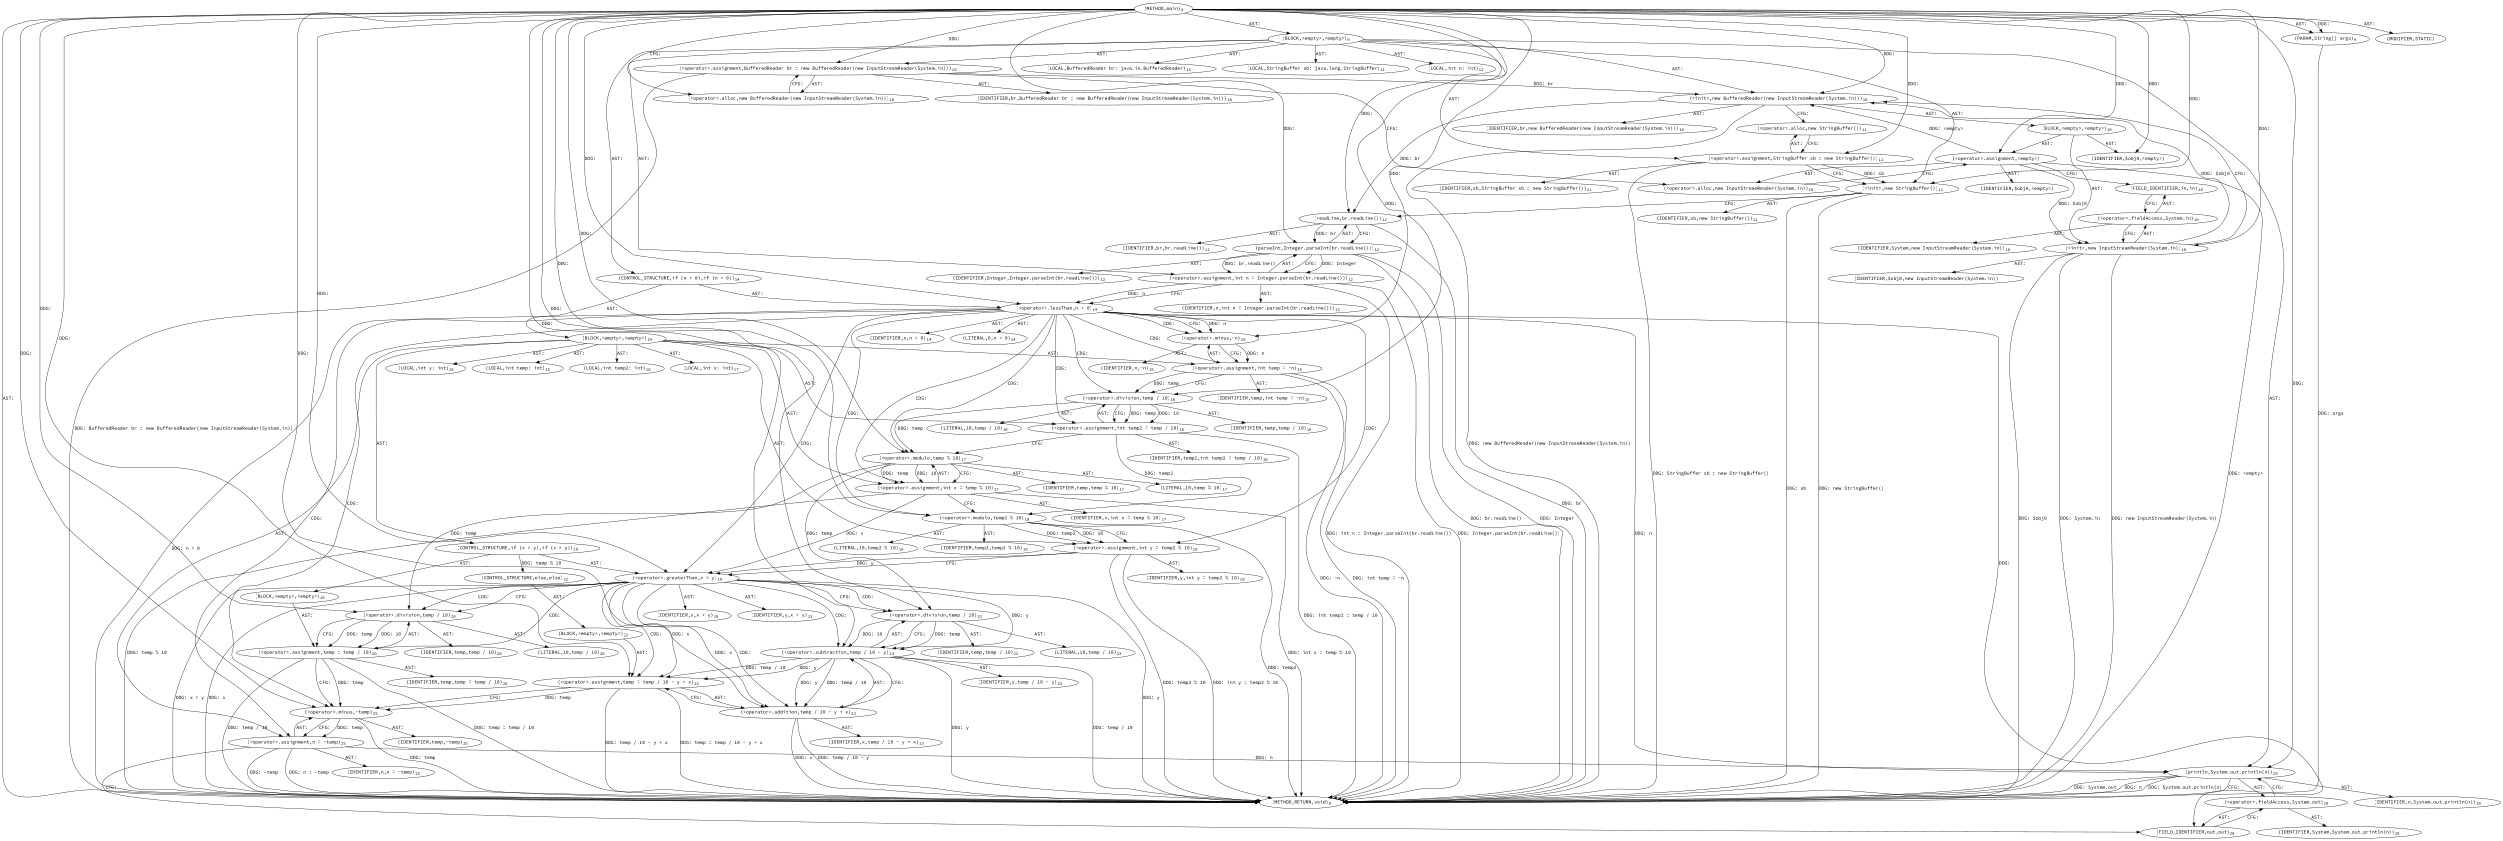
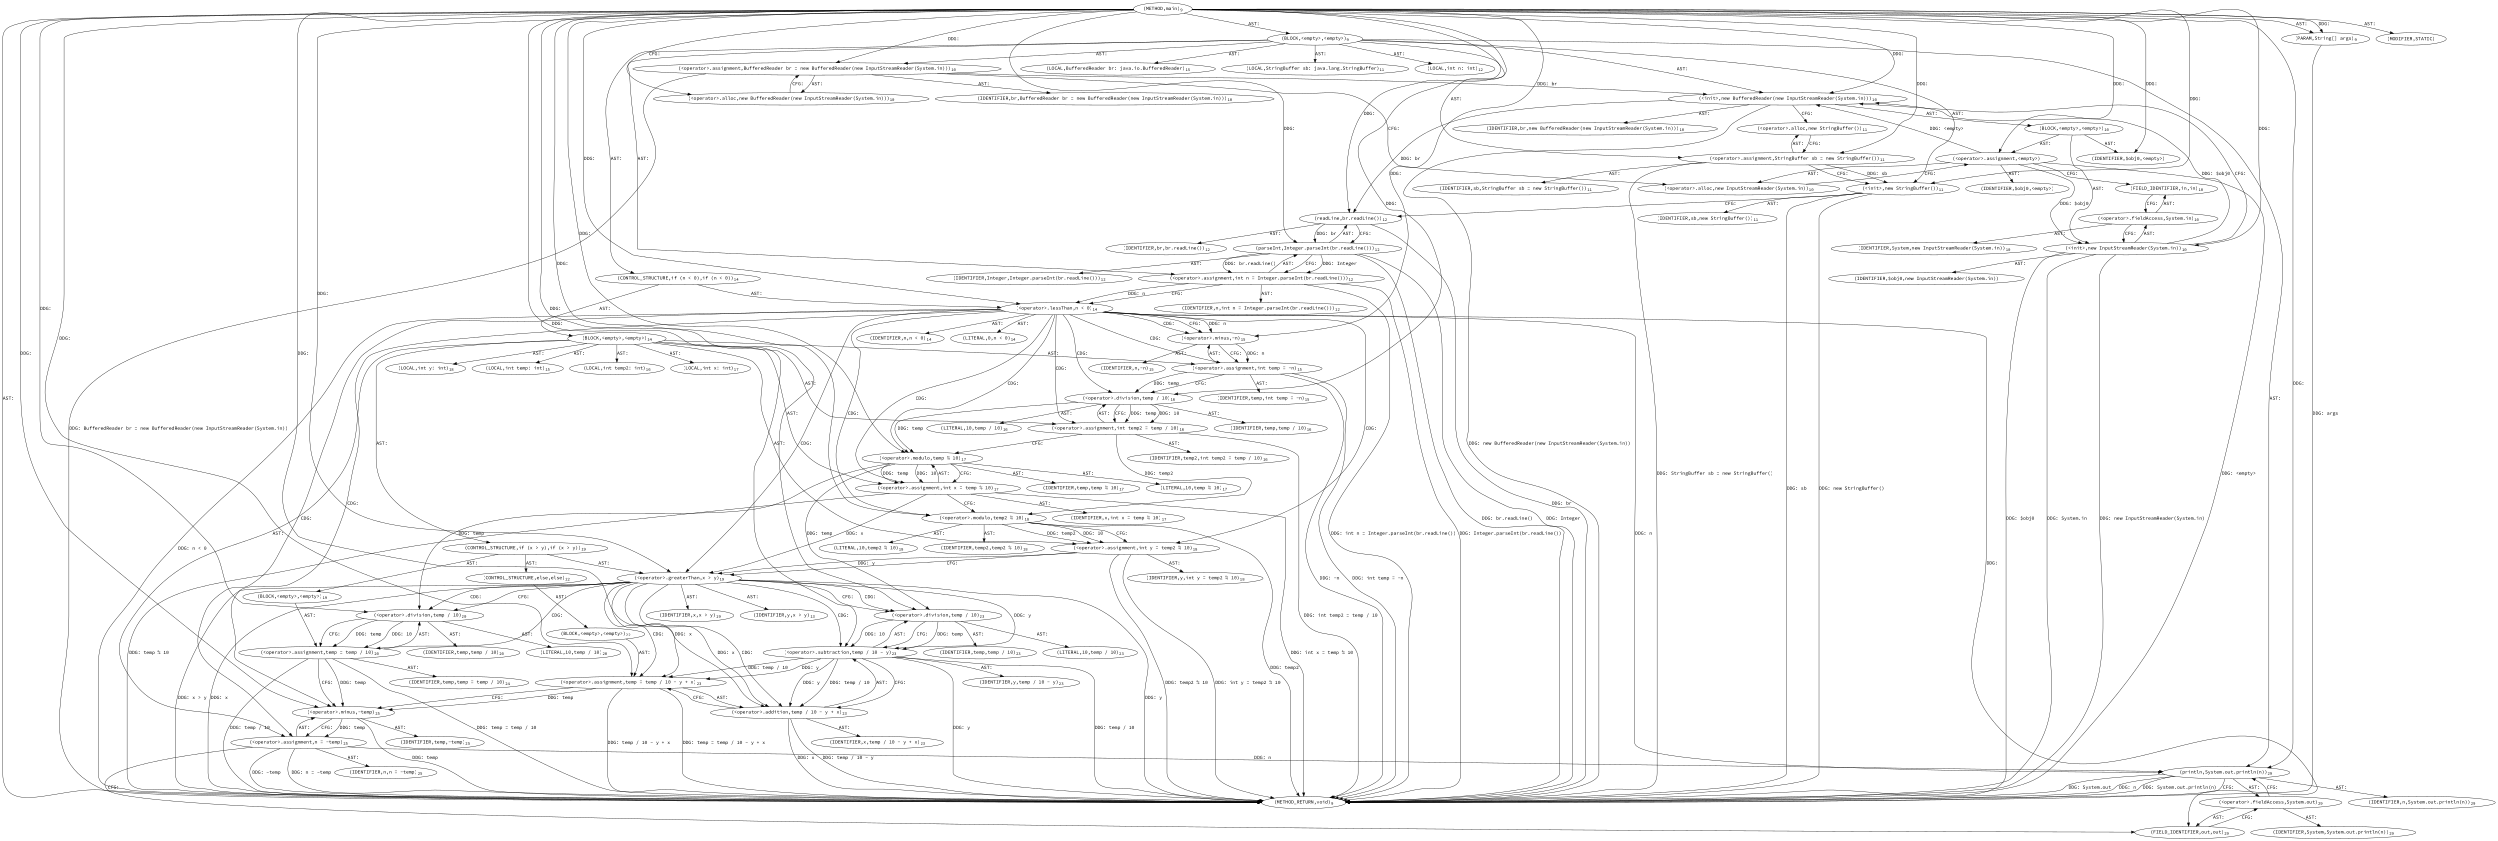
(541, 563) -> (533, 563)
(505, 682) -> (508, 682)
